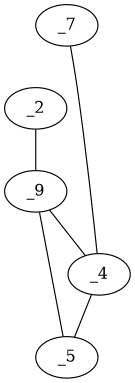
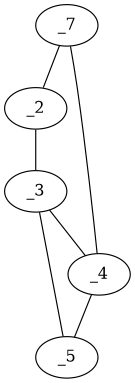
none -> (51, 67)
(36, 191) -> (36, 191)
